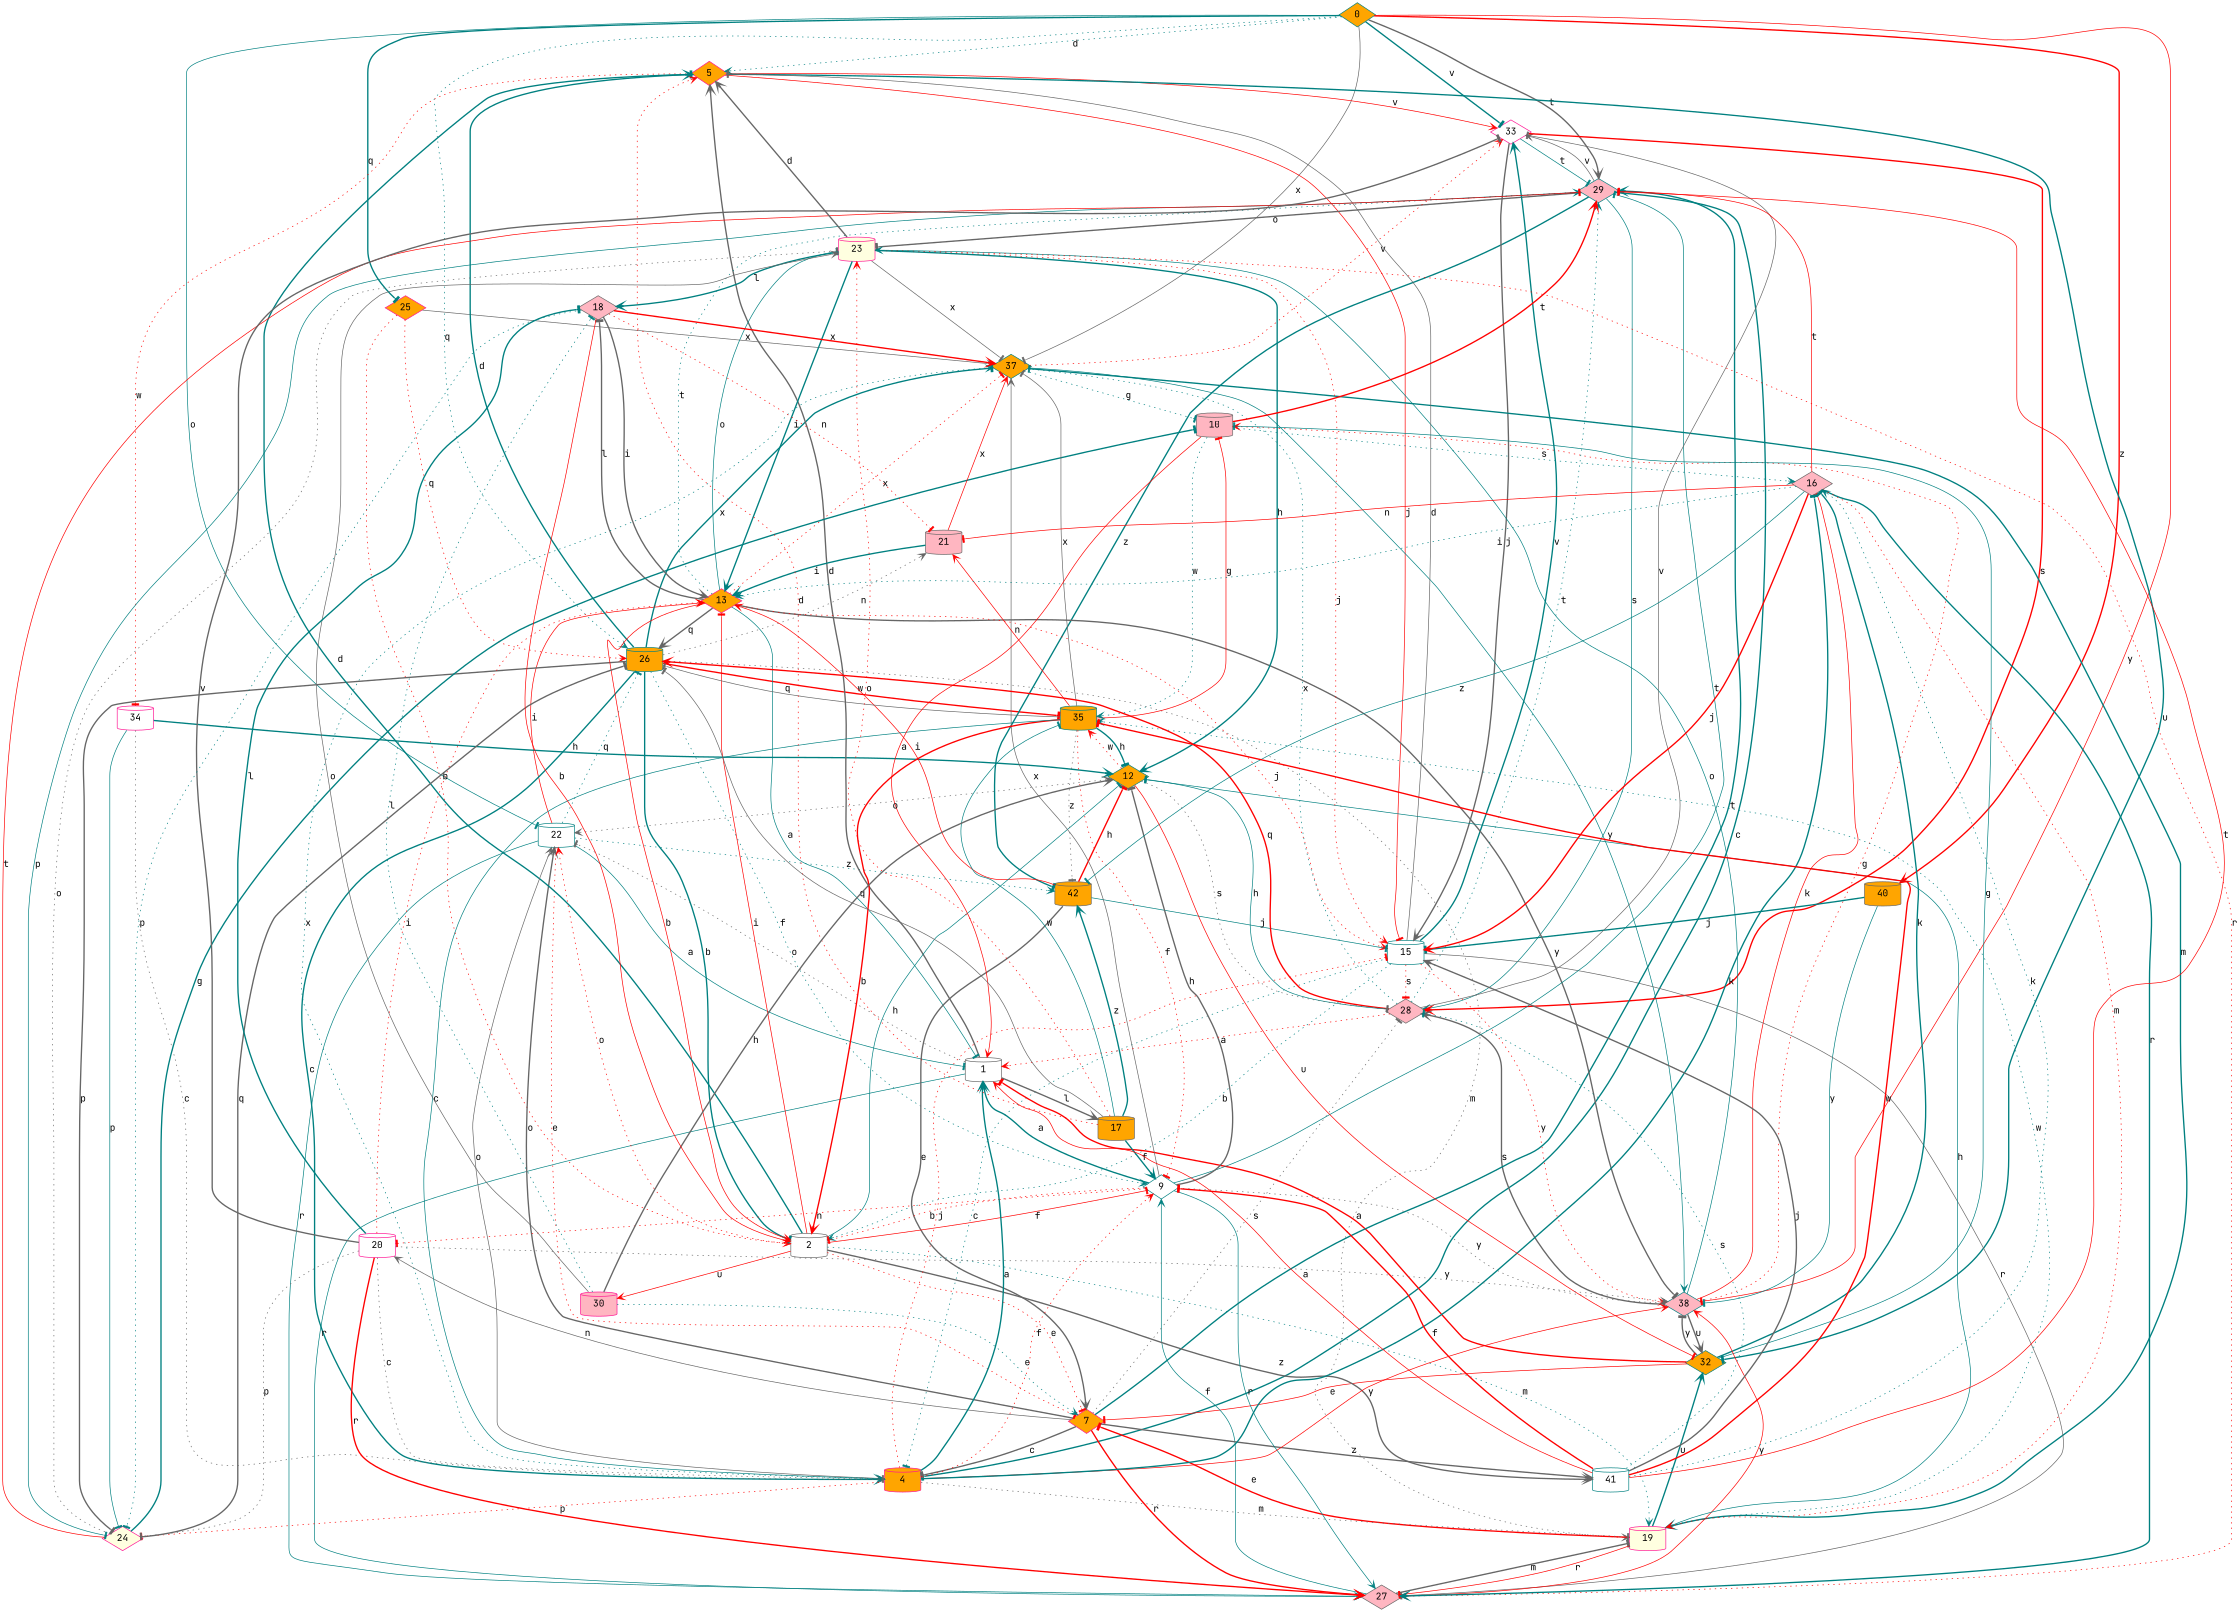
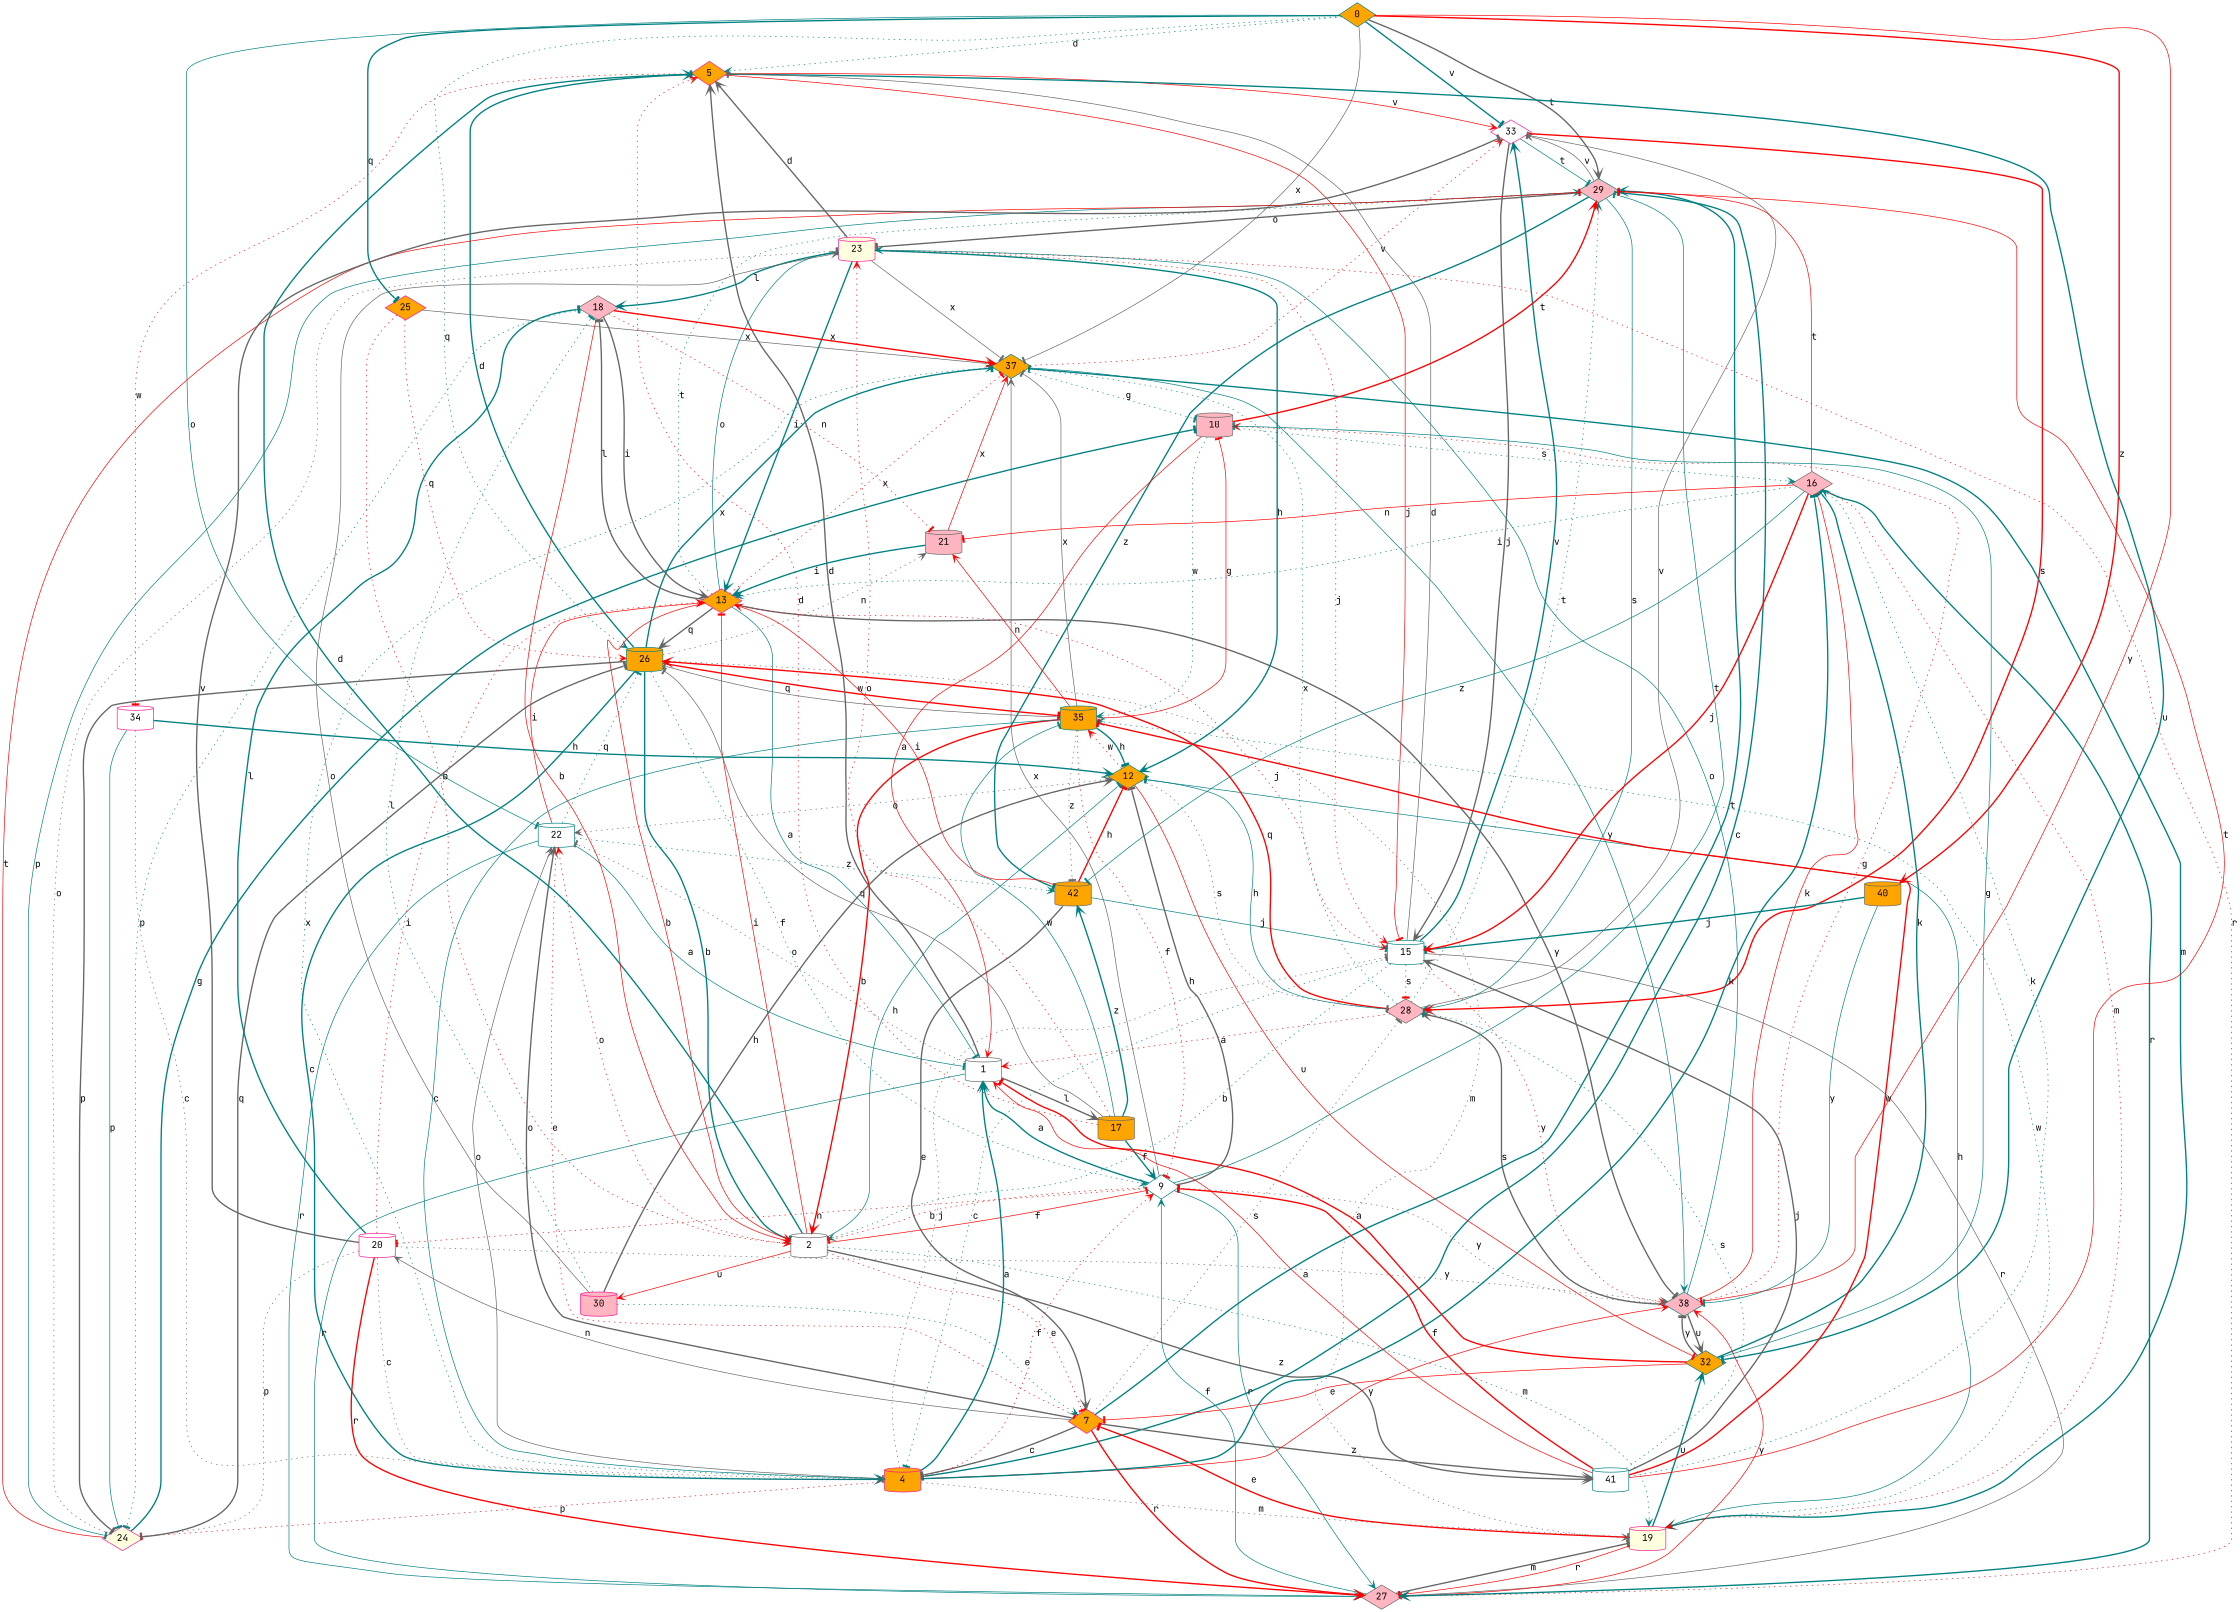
(966, 1051) -> (966, 1051)
